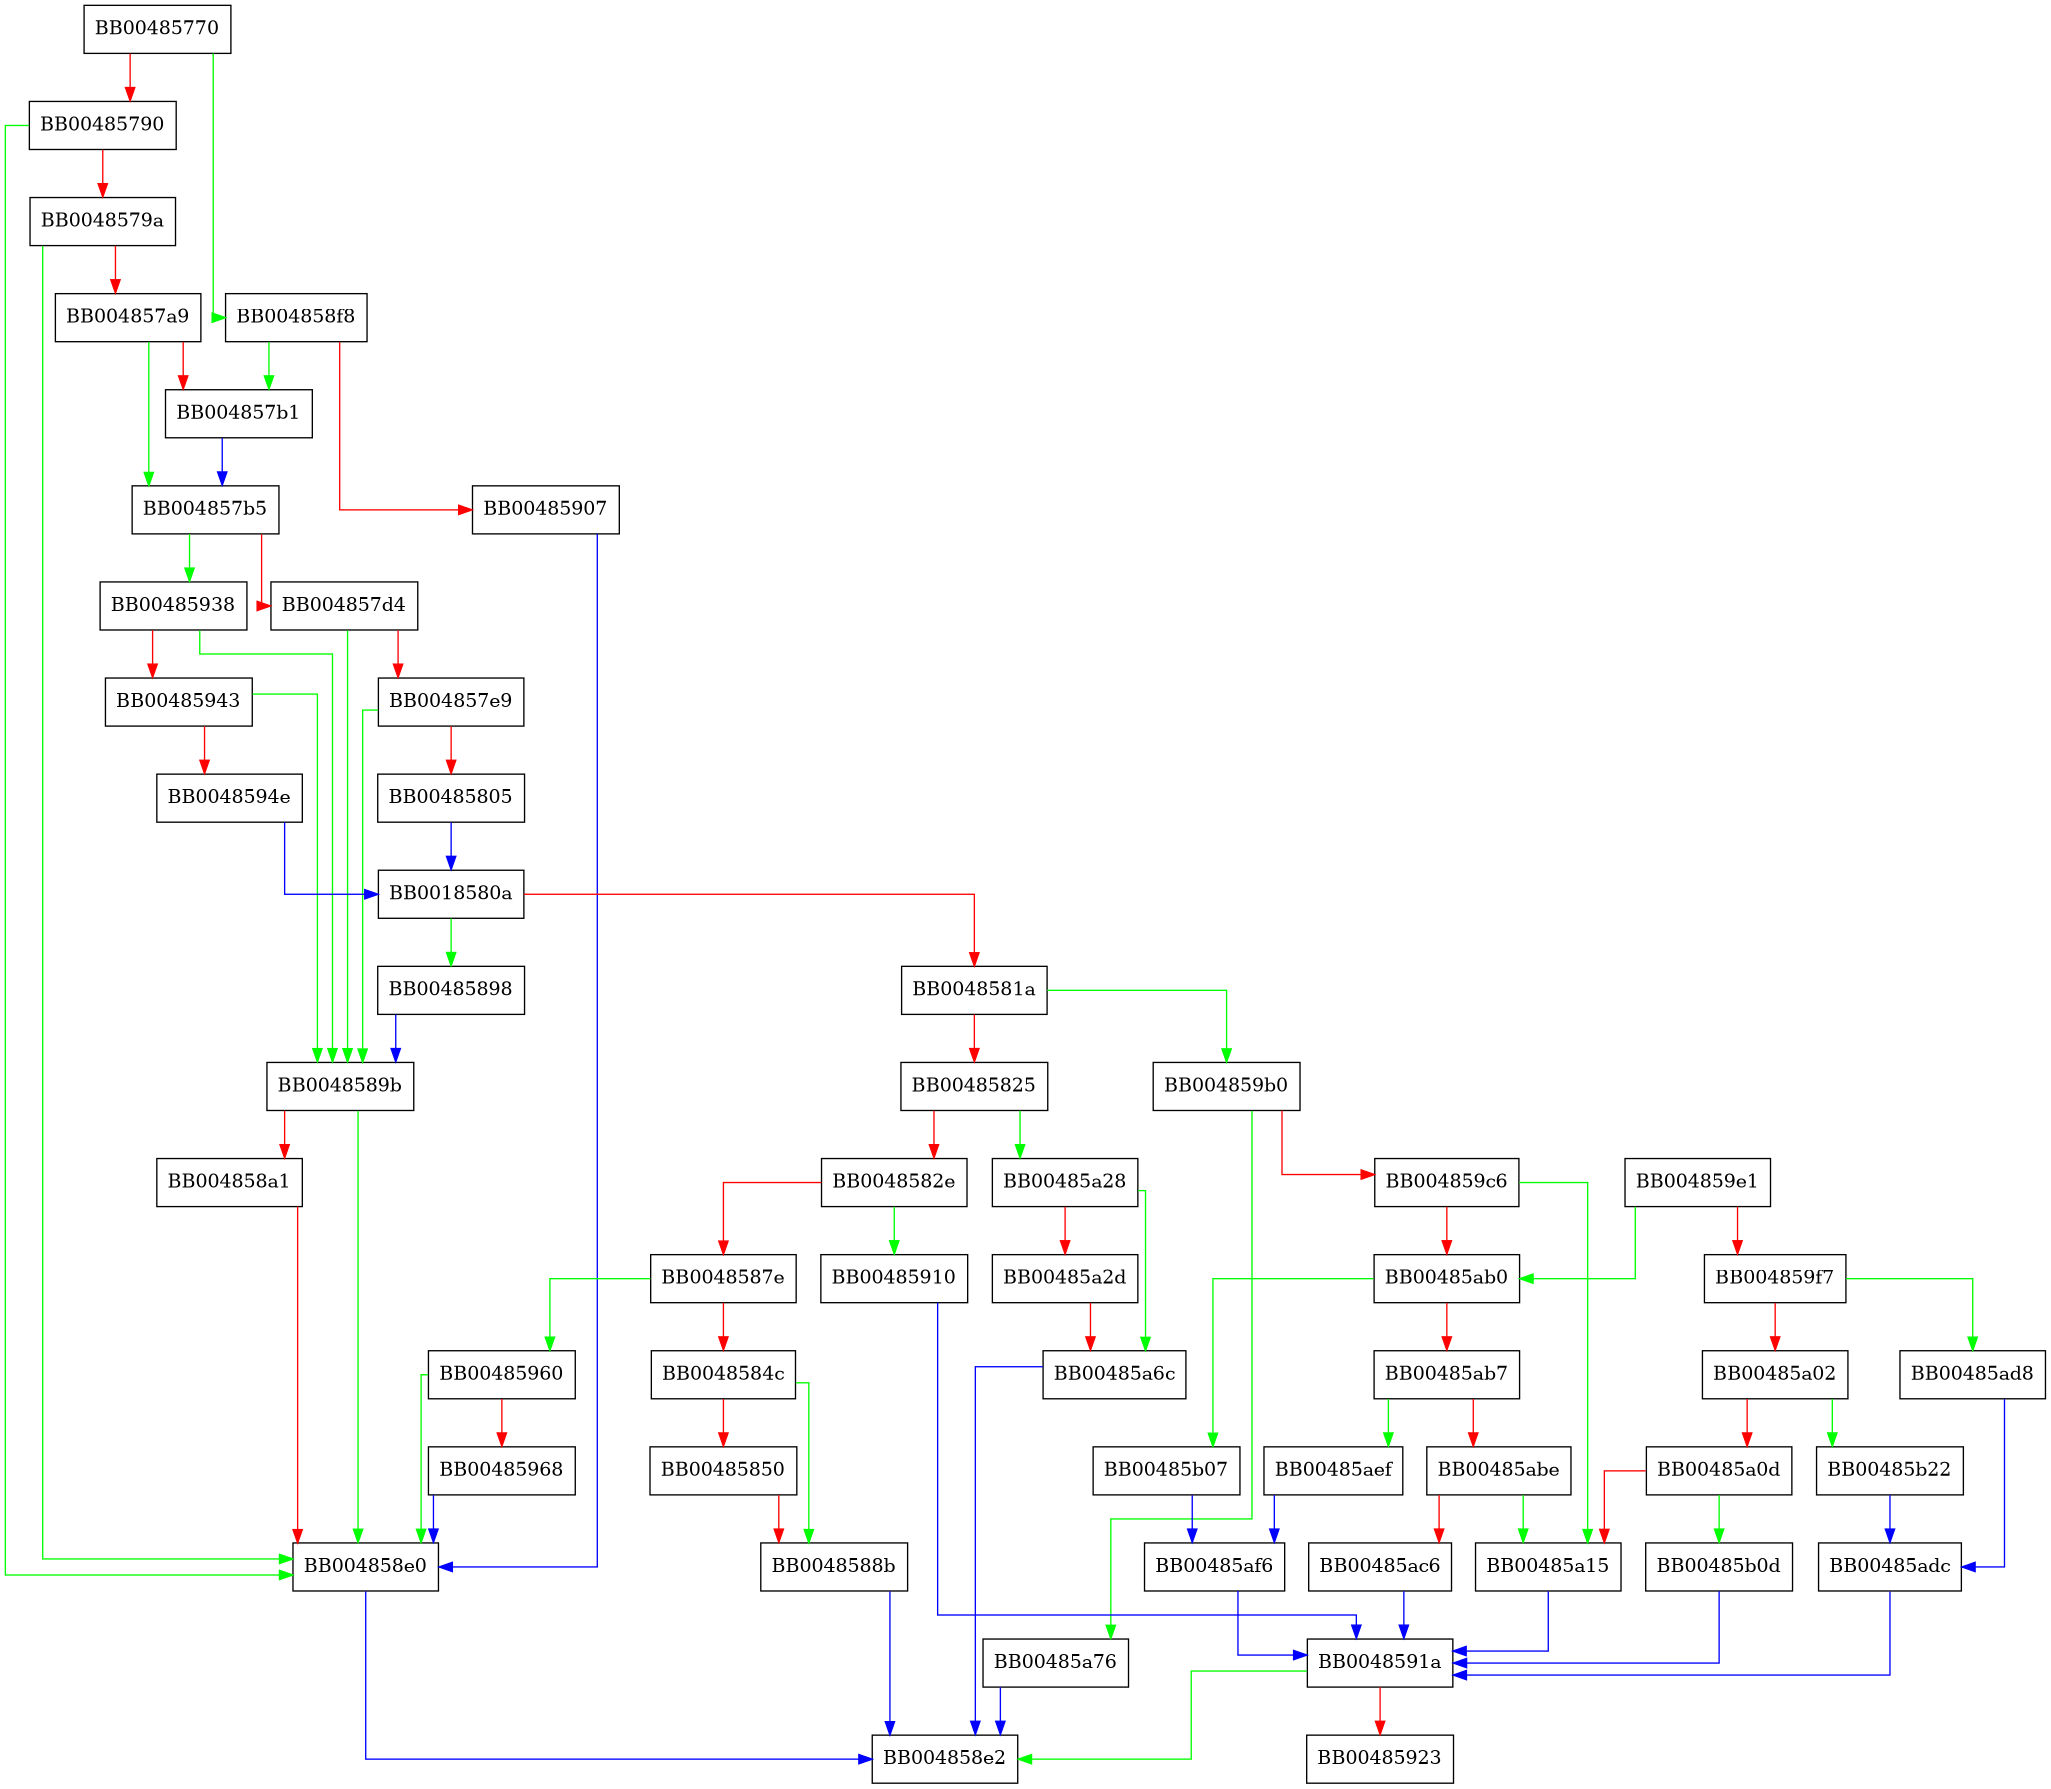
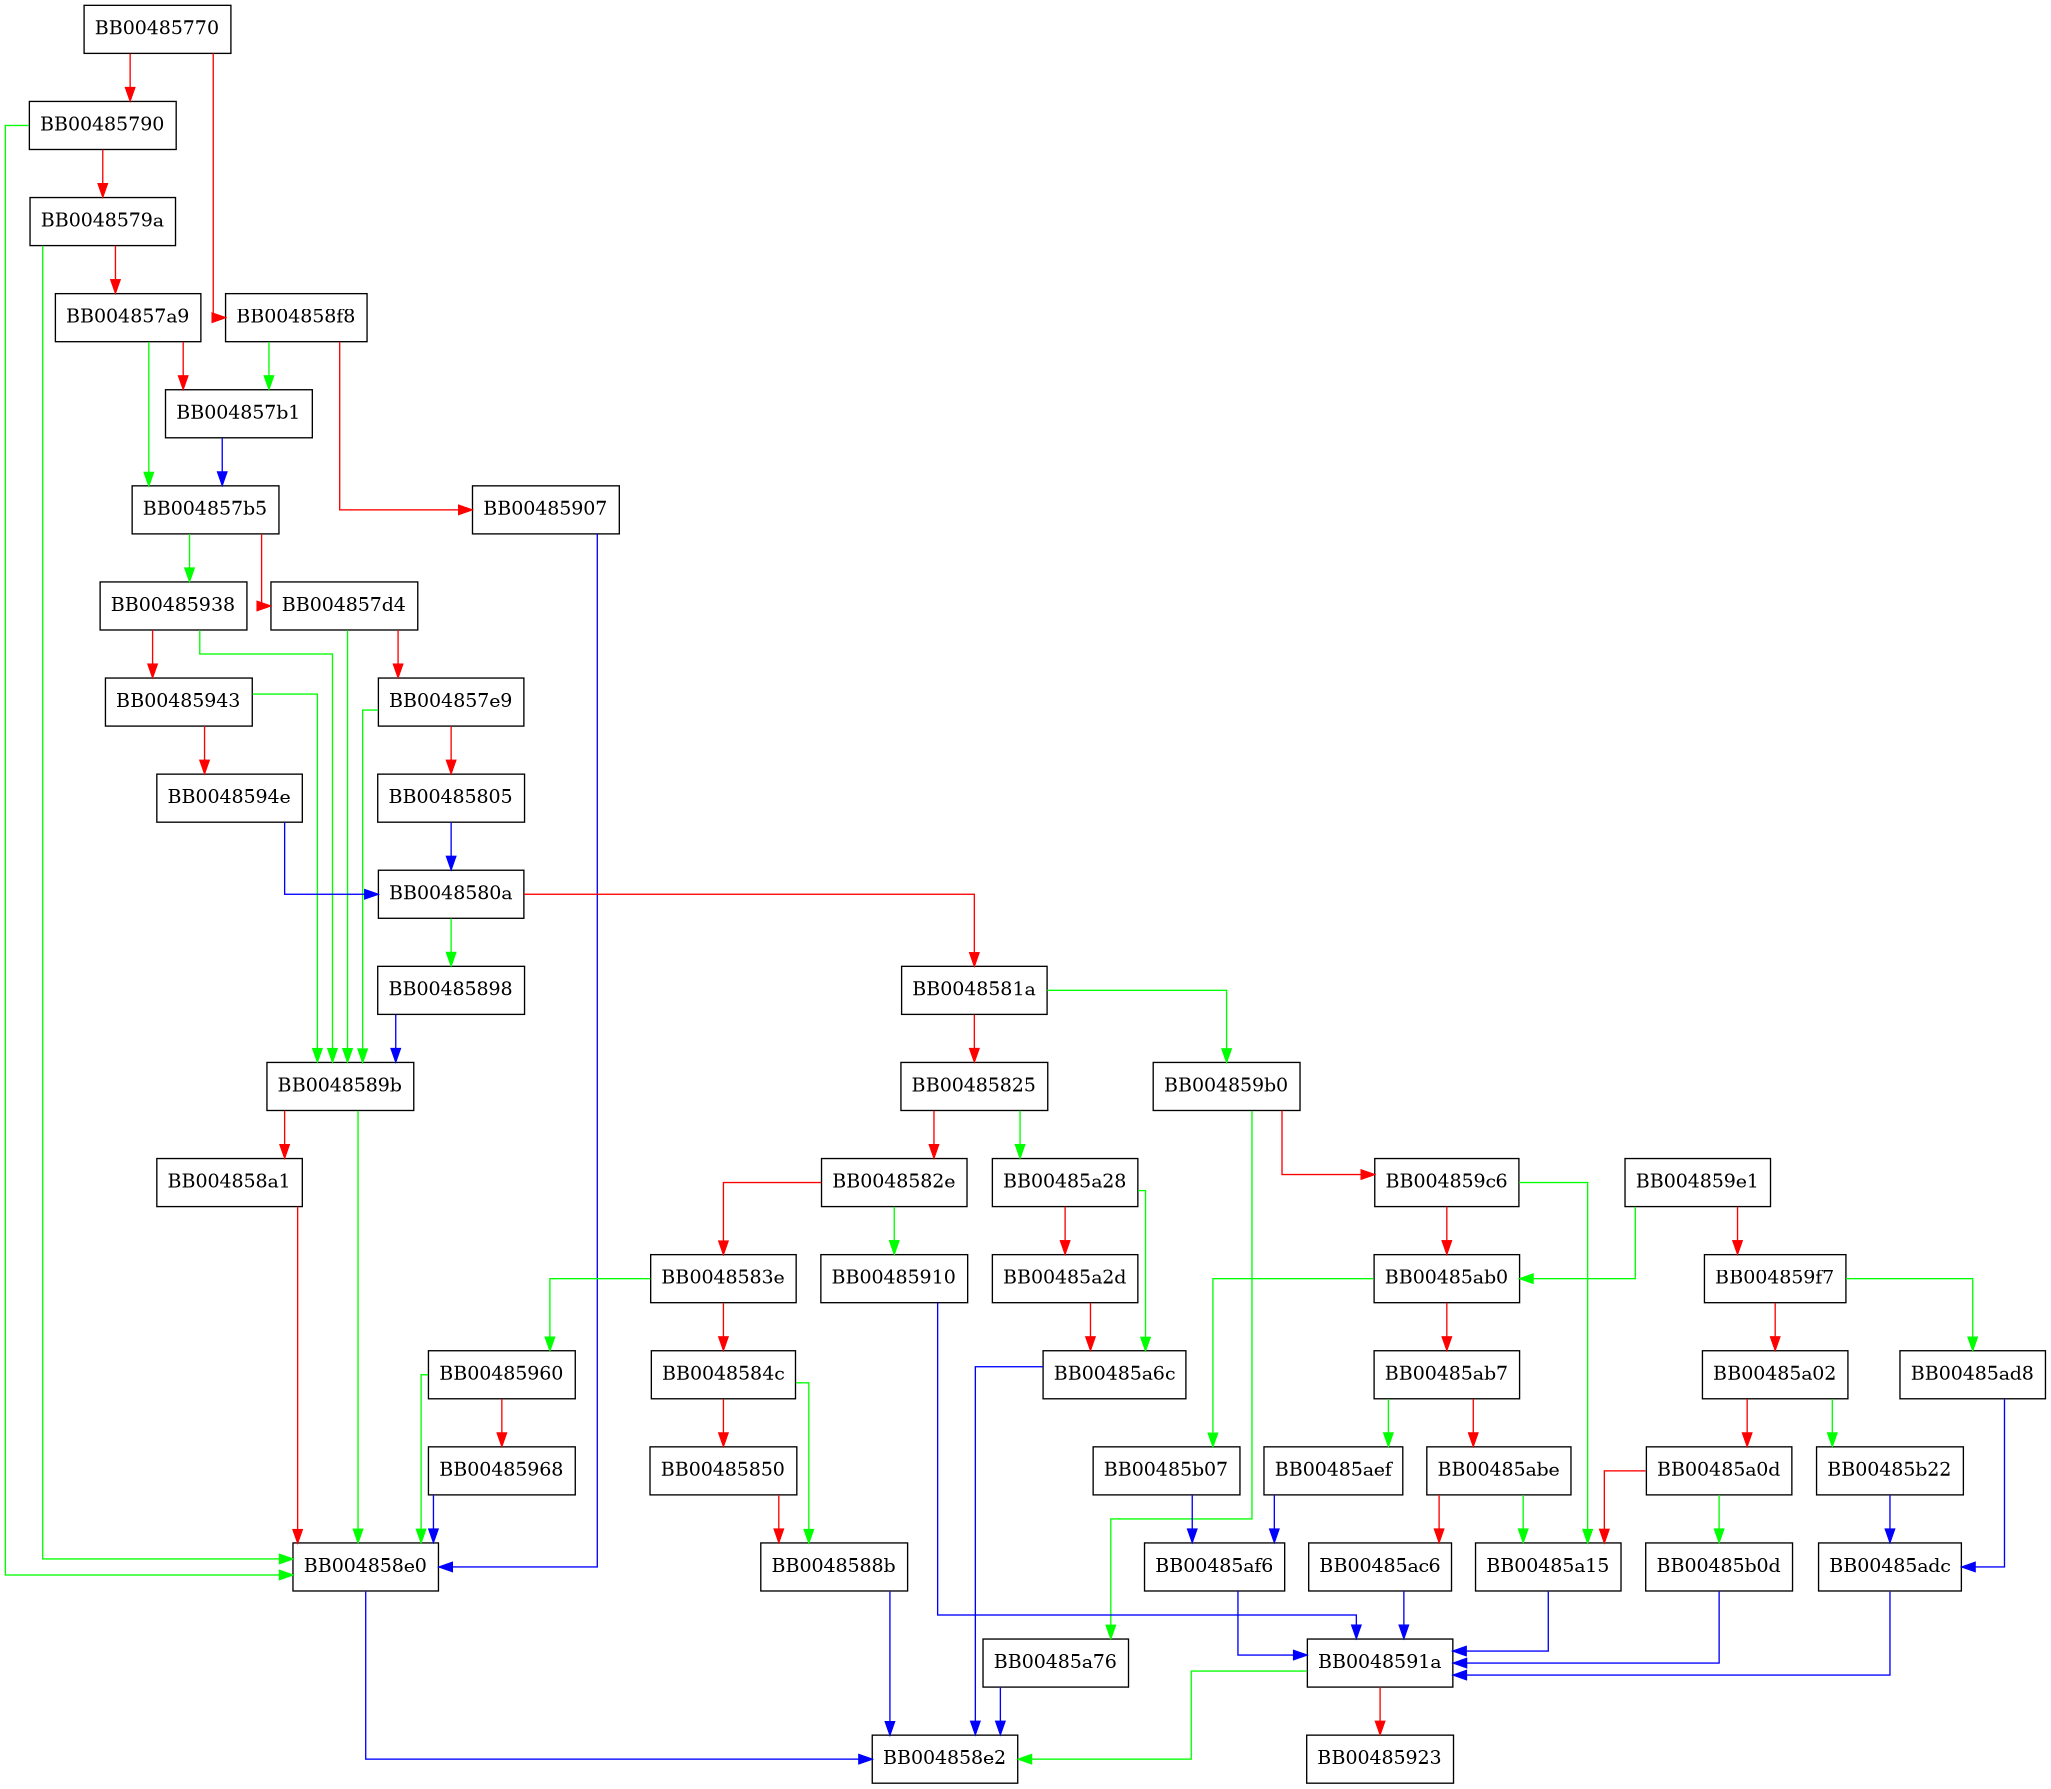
(213, 186) -> (213, 186)
(451, 894) -> (451, 894)
(723, 1279) -> (723, 1279)
